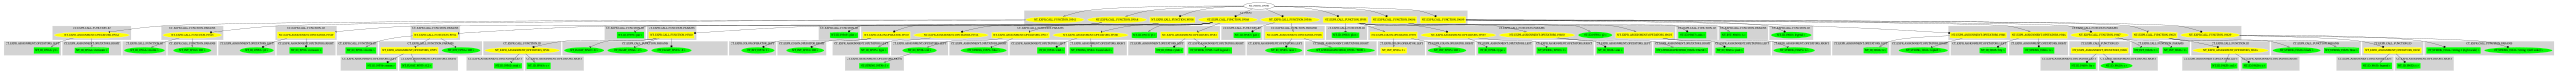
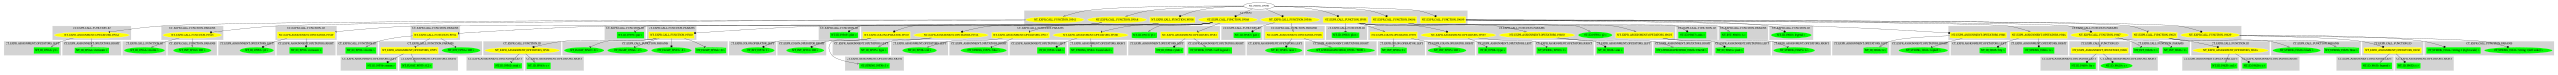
(1200, 43) -> (1200, 43)
none -> (711, 50)
(1394, 50) -> (1394, 50)
(898, 58) -> (830, 44)
